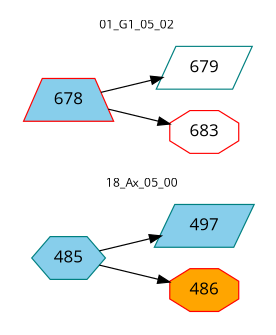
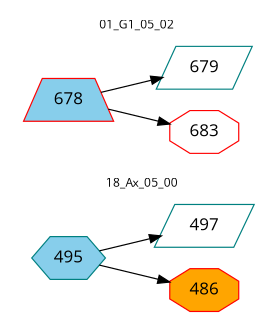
(204, 226) -> (204, 226)
(69, 258) -> (69, 258)
